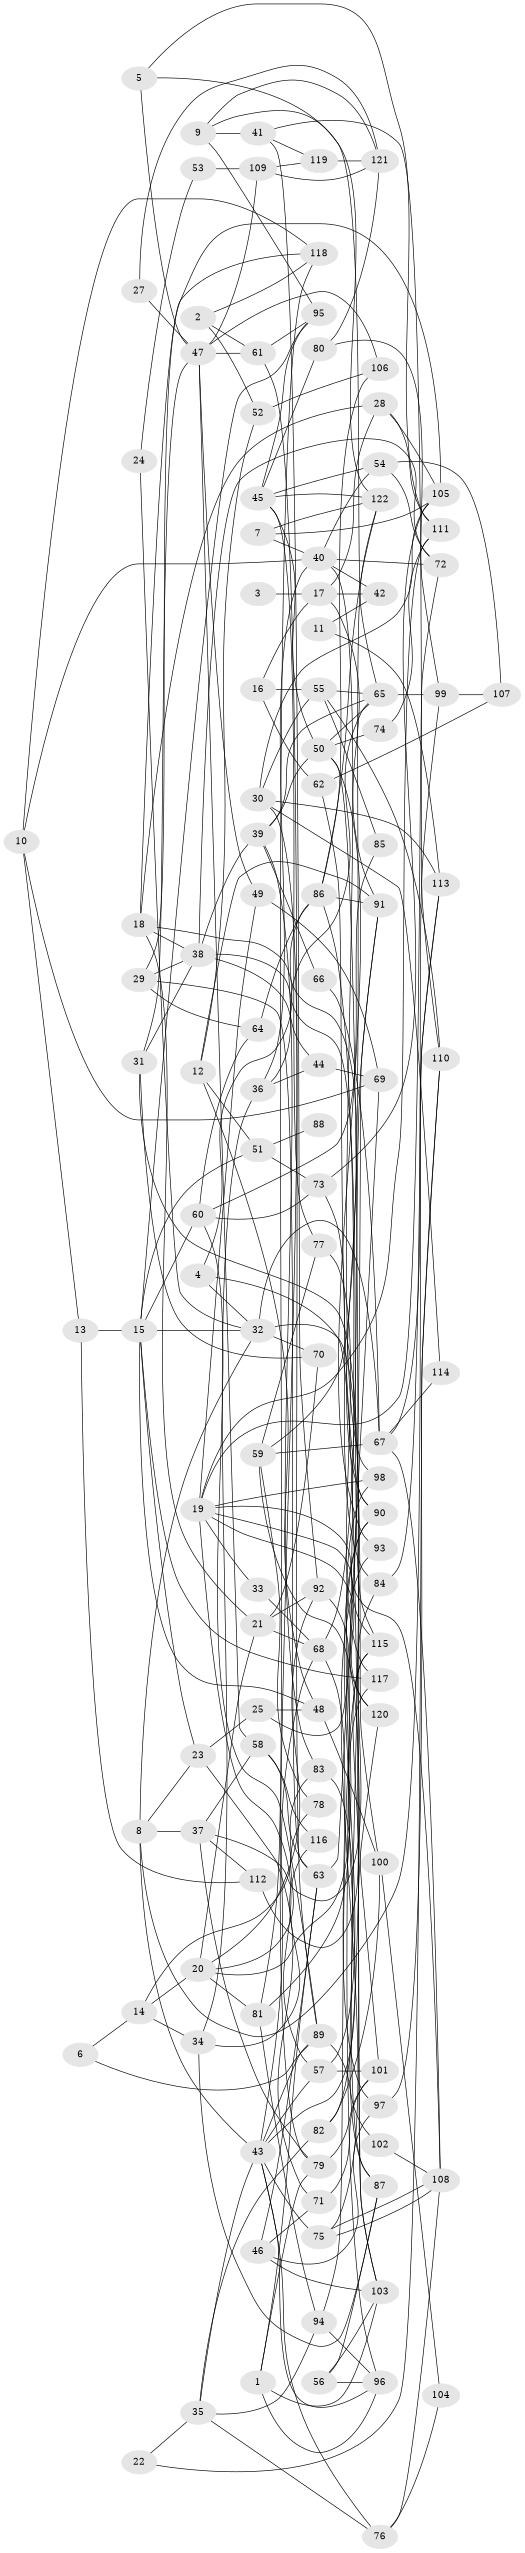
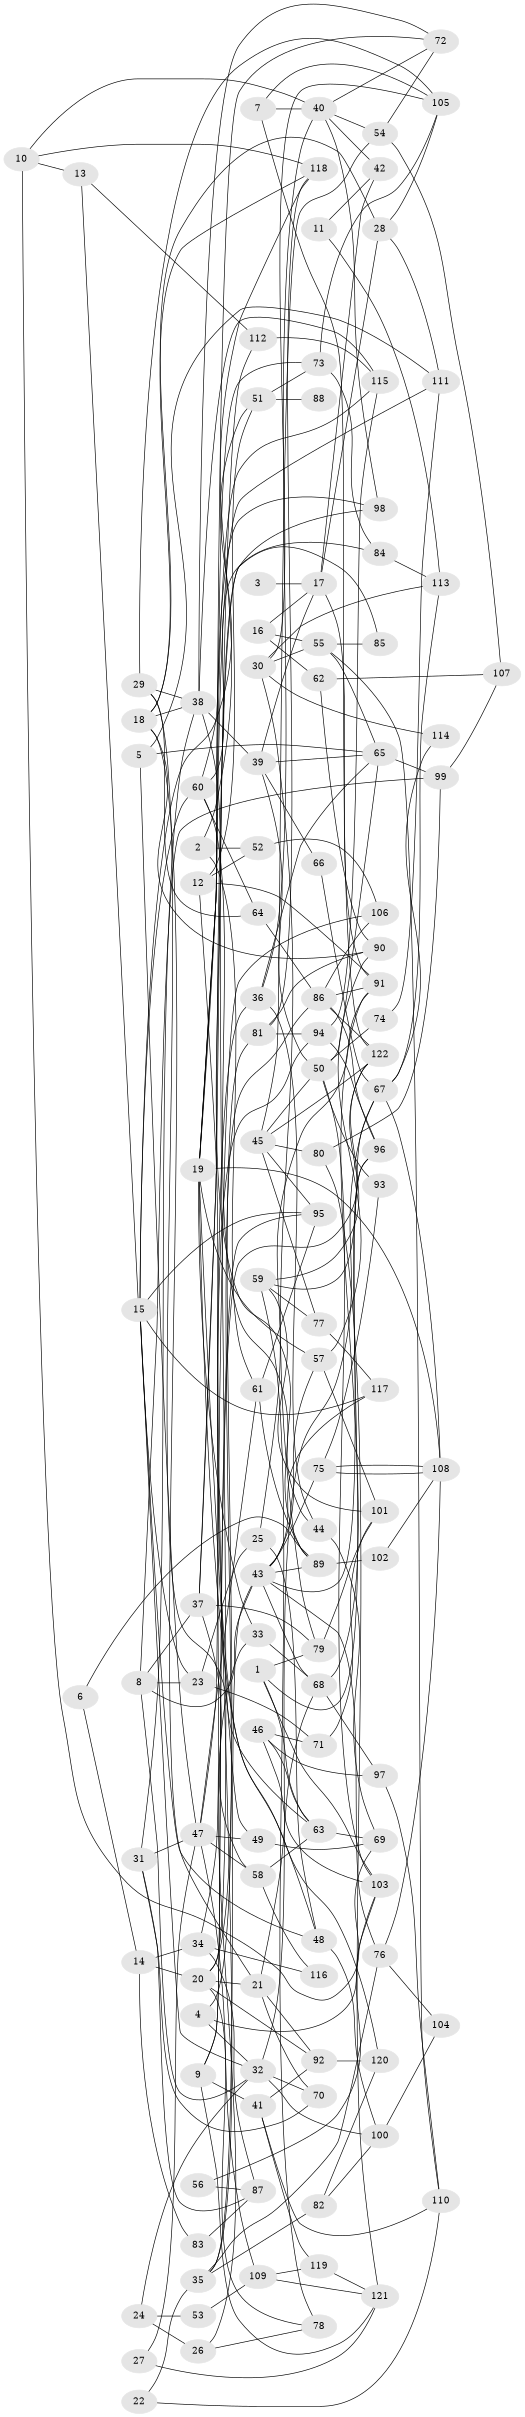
(289, 1302) -> (276, 700)
none -> (198, 2351)
(346, 2382) -> none
